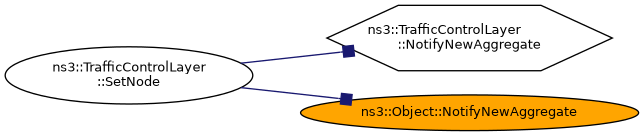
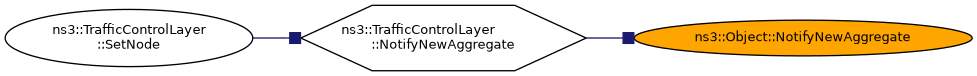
(289, 93) -> (603, 38)
